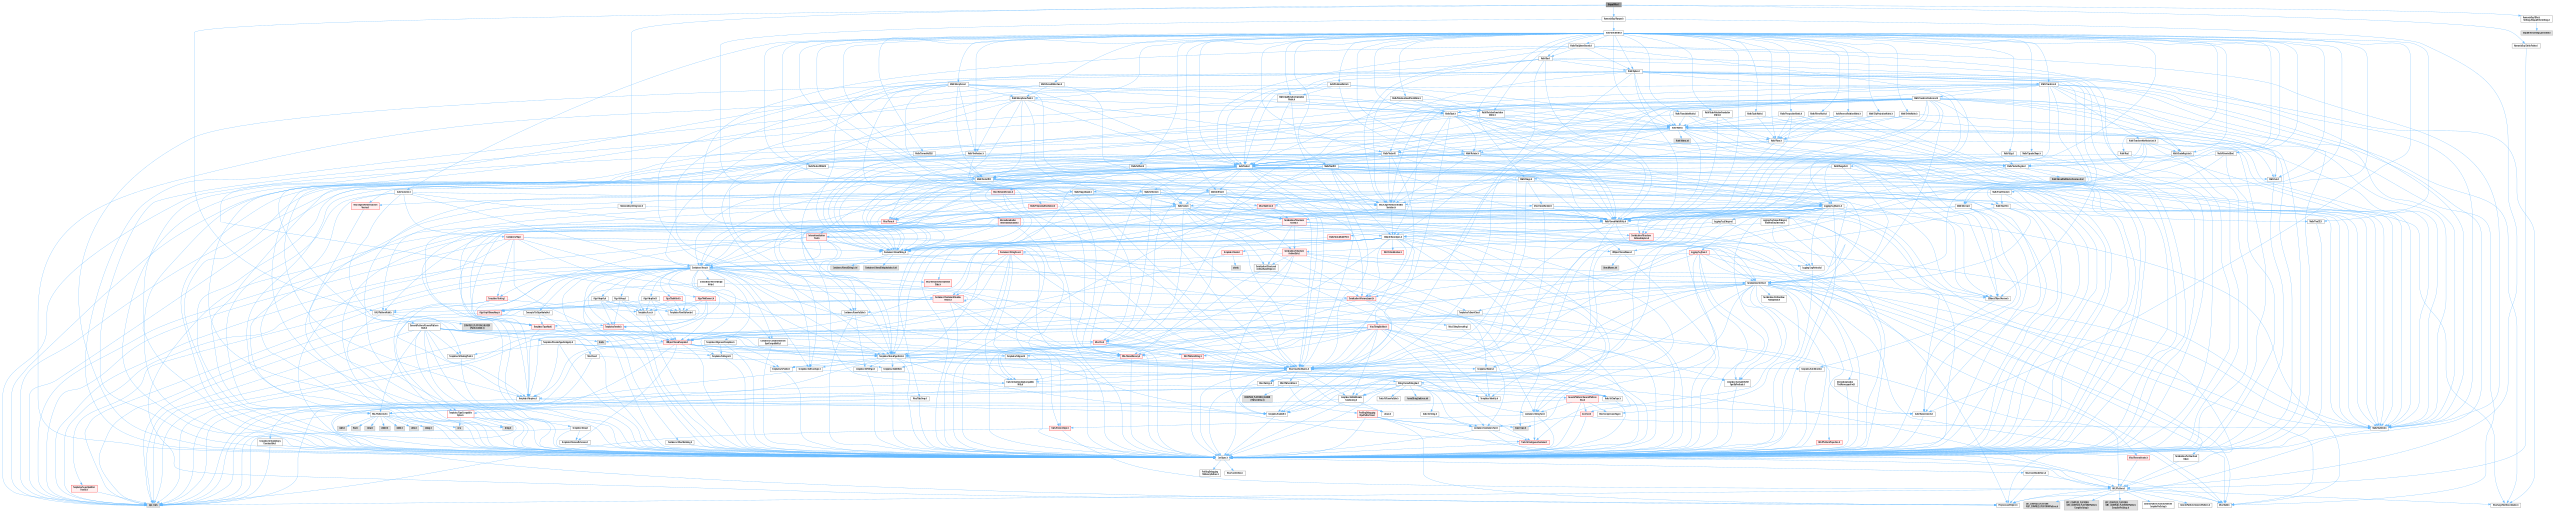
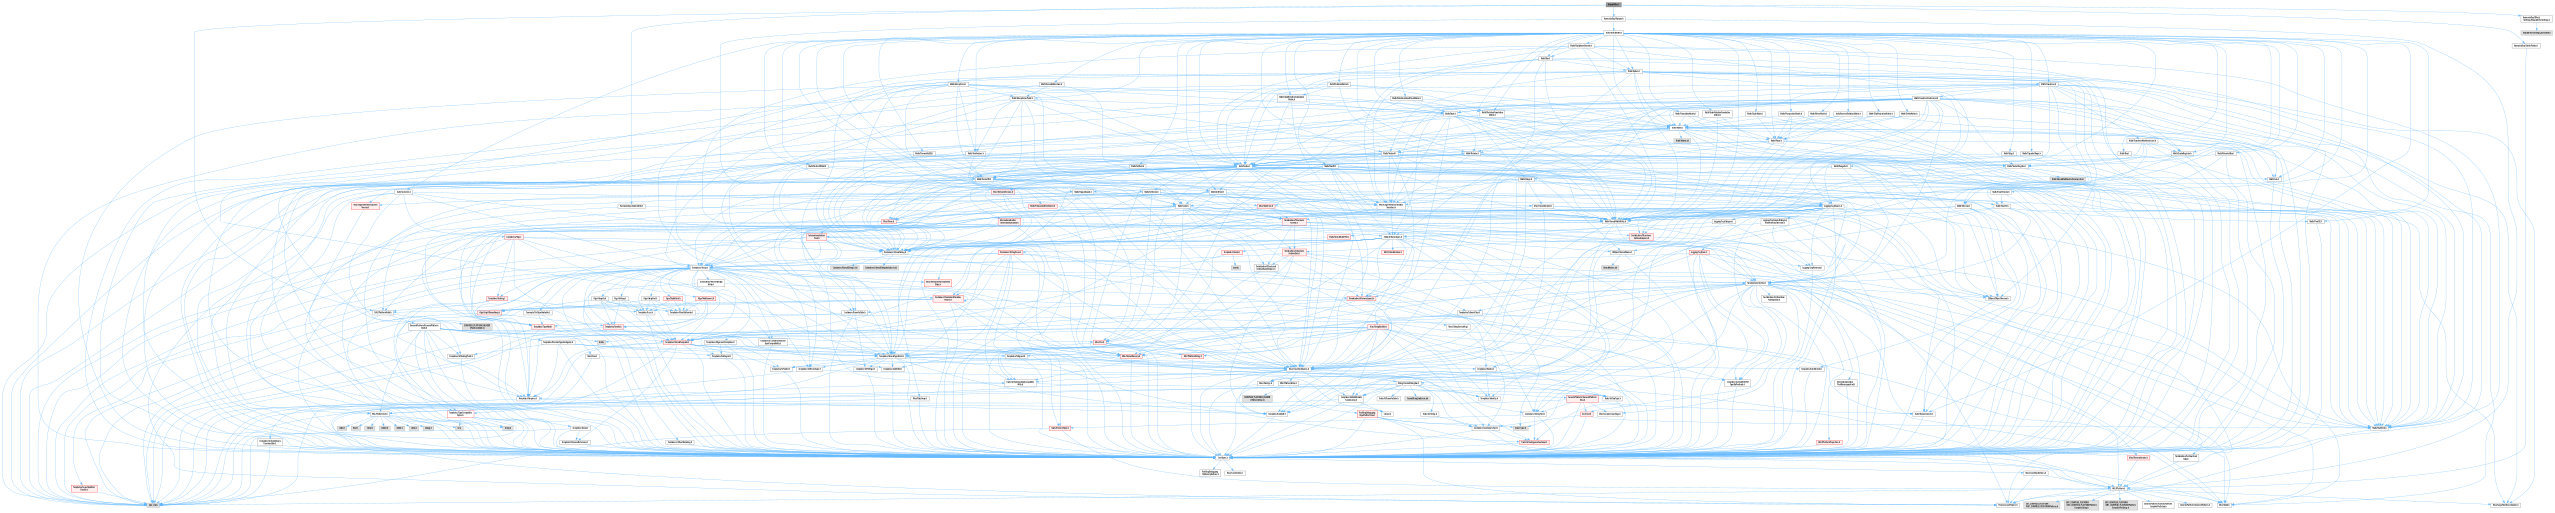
none -> (1646, 153)
(632, 206) -> (632, 206)
(677, 342) -> (677, 342)
